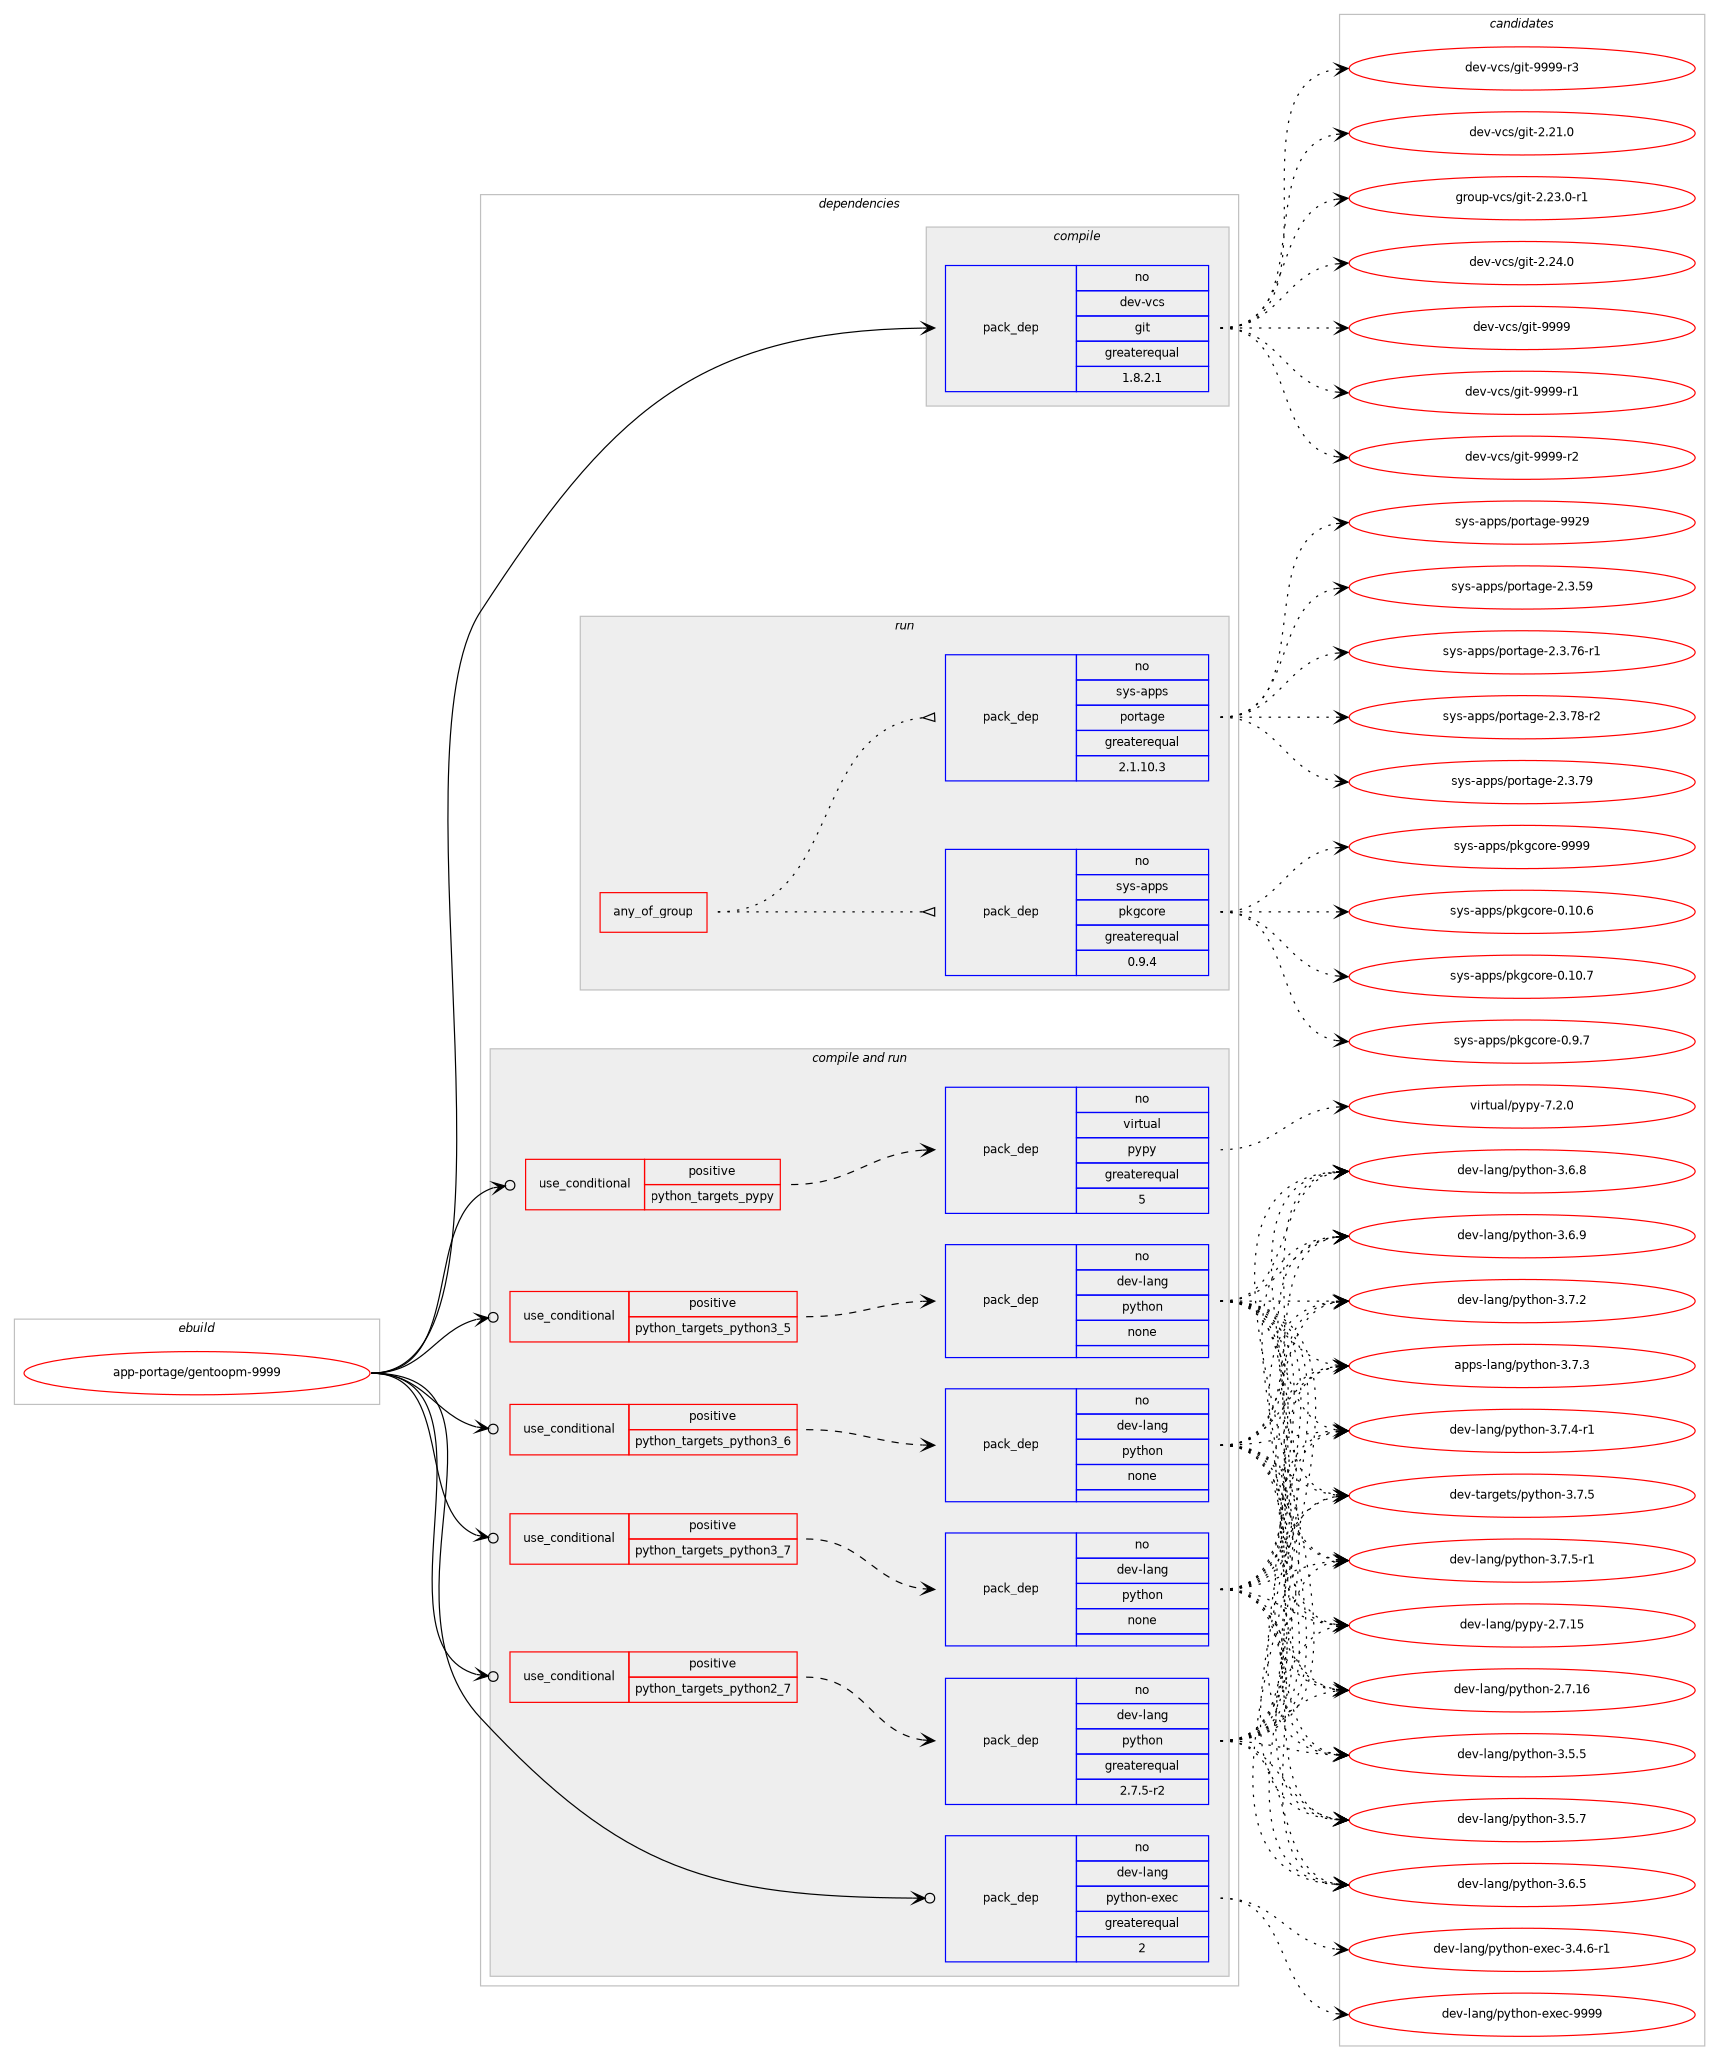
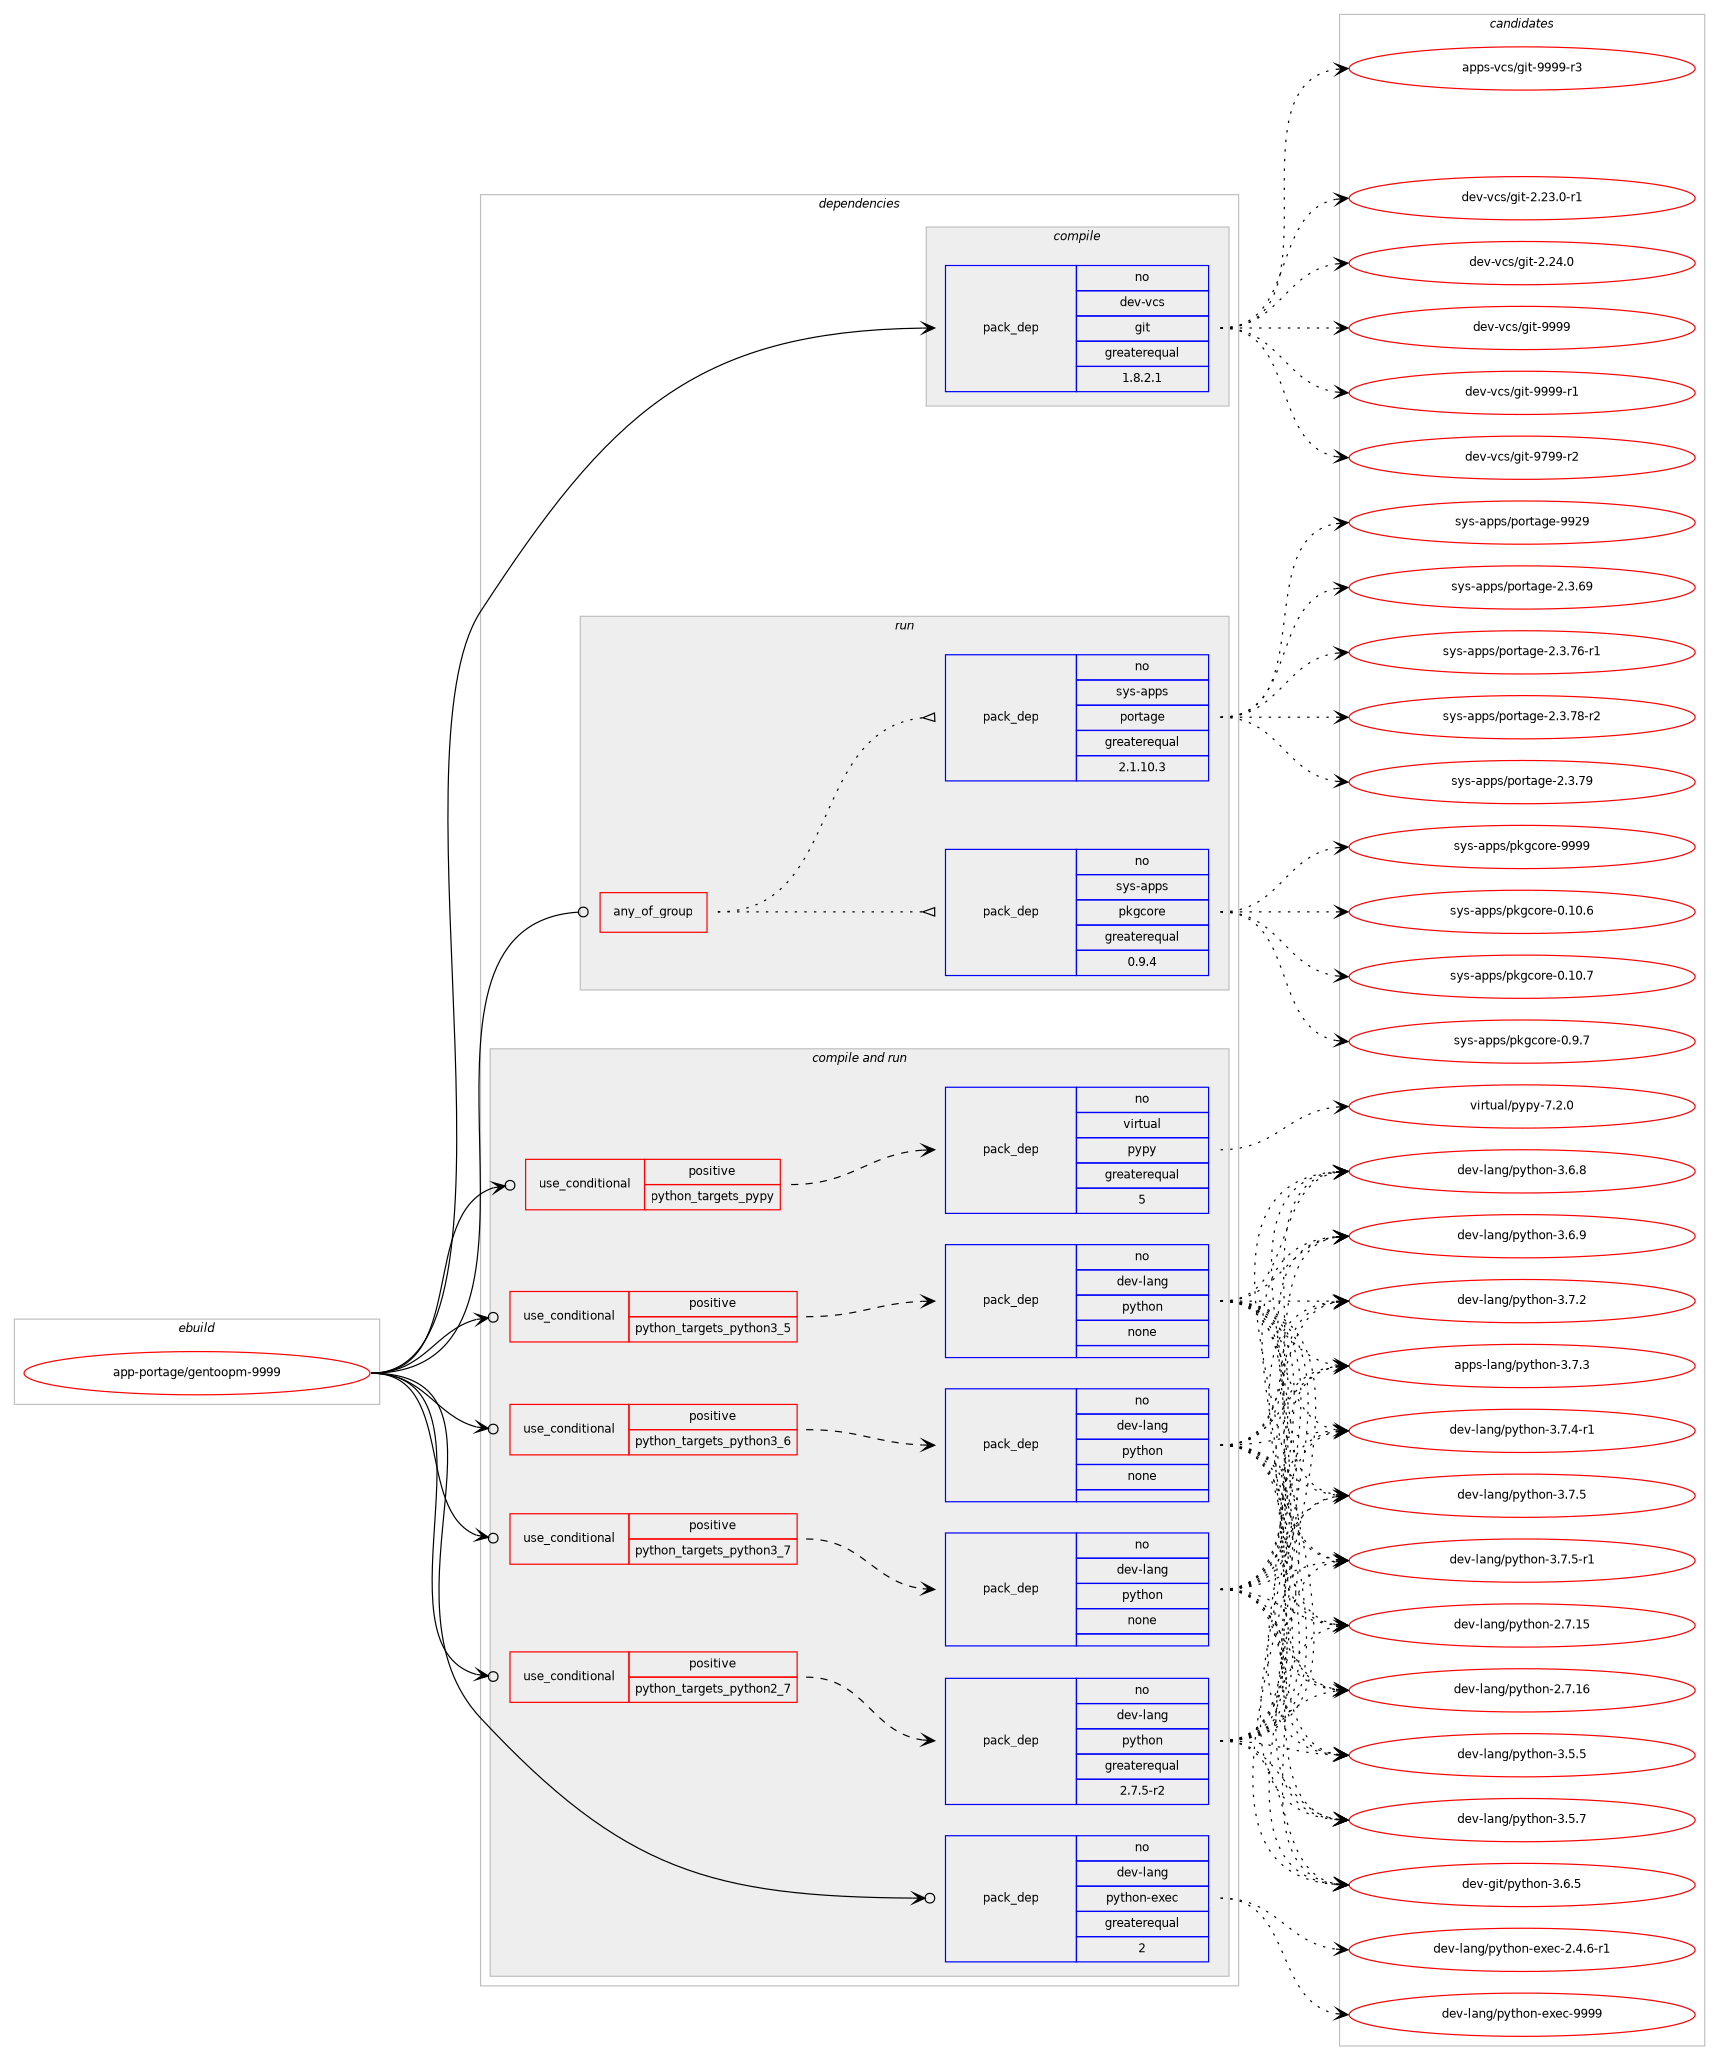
(1522, 68) -> (1522, 68)
(1522, 133) -> none
(1522, 198) -> (1522, 198)
(1522, 458) -> (1522, 458)
(1522, 587) -> (1522, 587)
none -> (473, 1275)
(1522, 1496) -> (1522, 1496)
(1522, 1625) -> (1522, 1625)
(1522, 1885) -> (1522, 1885)
(1522, 1950) -> (1522, 1950)
